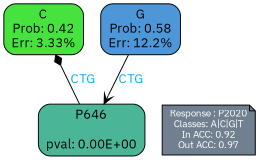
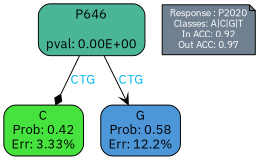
(118, 75) -> (114, 76)
